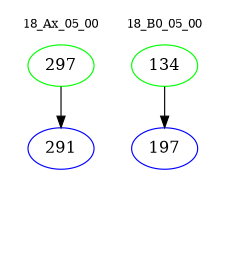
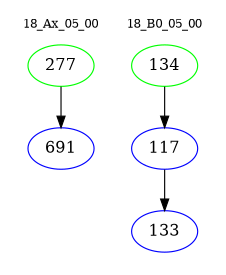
(61, 66) -> (61, 66)
(61, 149) -> (61, 149)
(165, 149) -> (165, 149)
none -> (165, 231)
